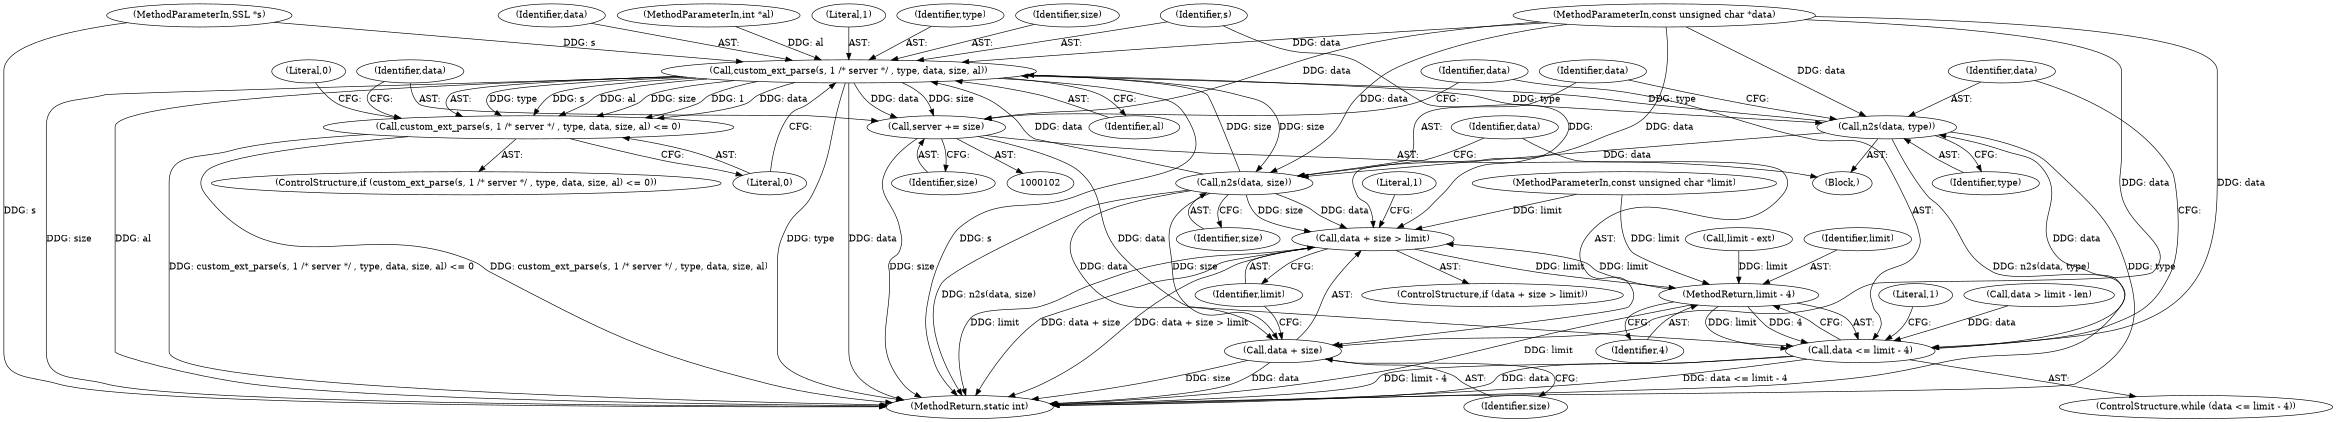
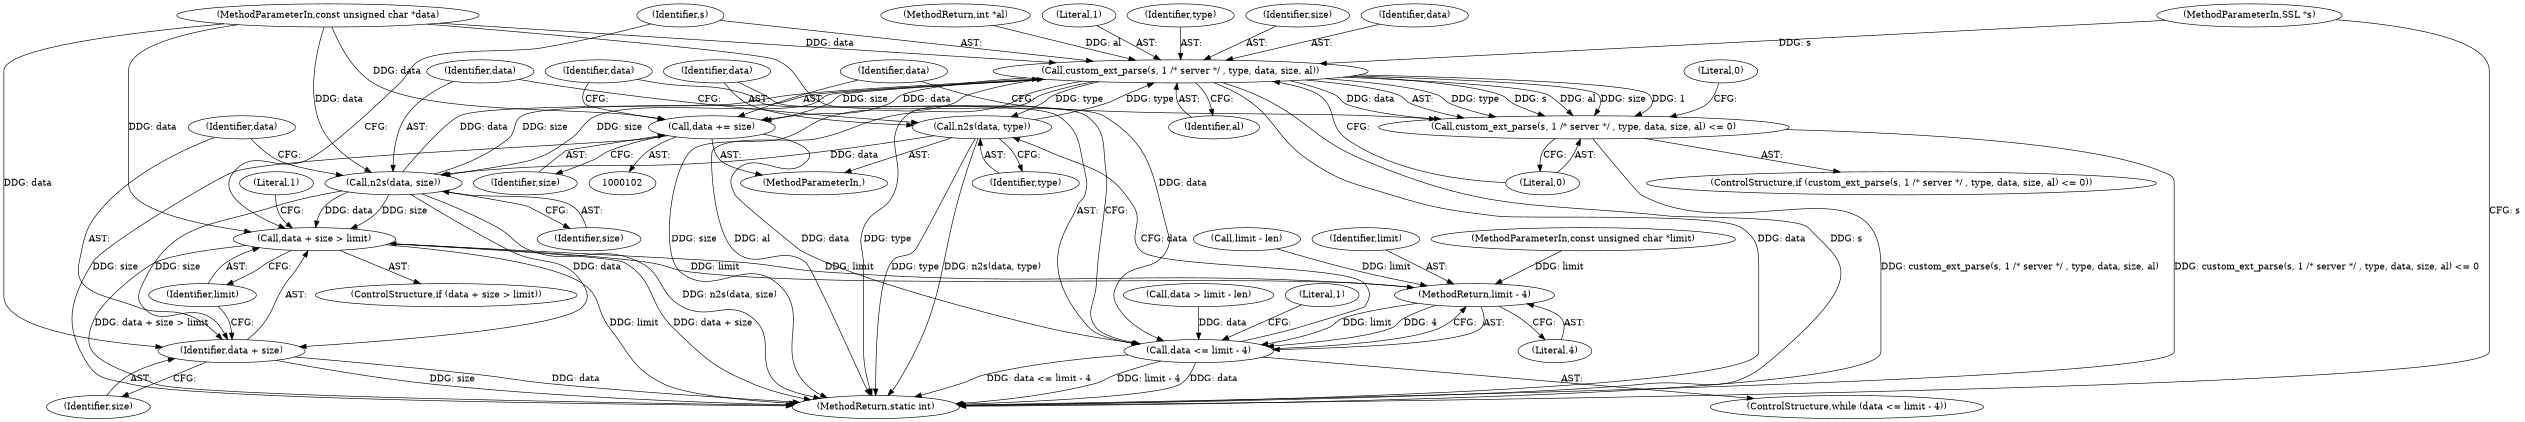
(709, 15) -> (956, 15)
(1773, 70) -> none
(936, 127) -> (712, 127)
(1582, 127) -> (378, 127)
(1842, 183) -> (814, 183)
(20, 211) -> (2505, 211)
(1499, 211) -> none
(1739, 239) -> (1247, 239)
(2077, 239) -> (1164, 239)
(1283, 351) -> (231, 351)
(1640, 351) -> (1555, 351)
(1378, 372) -> none
